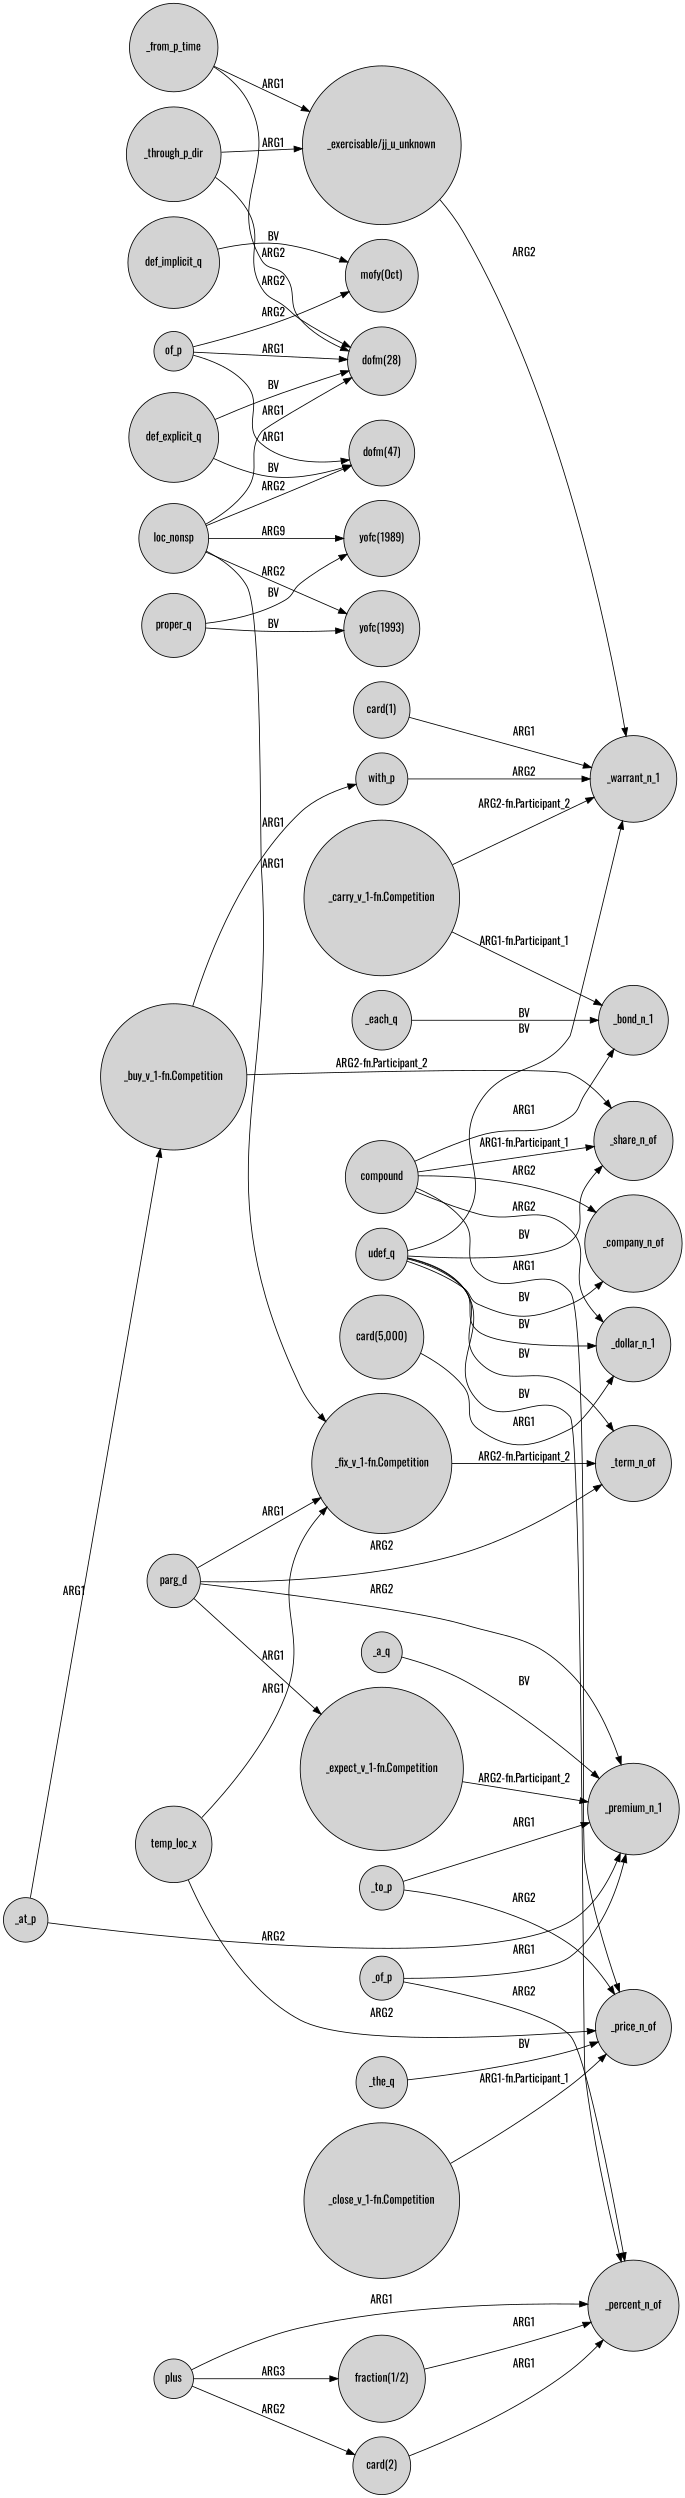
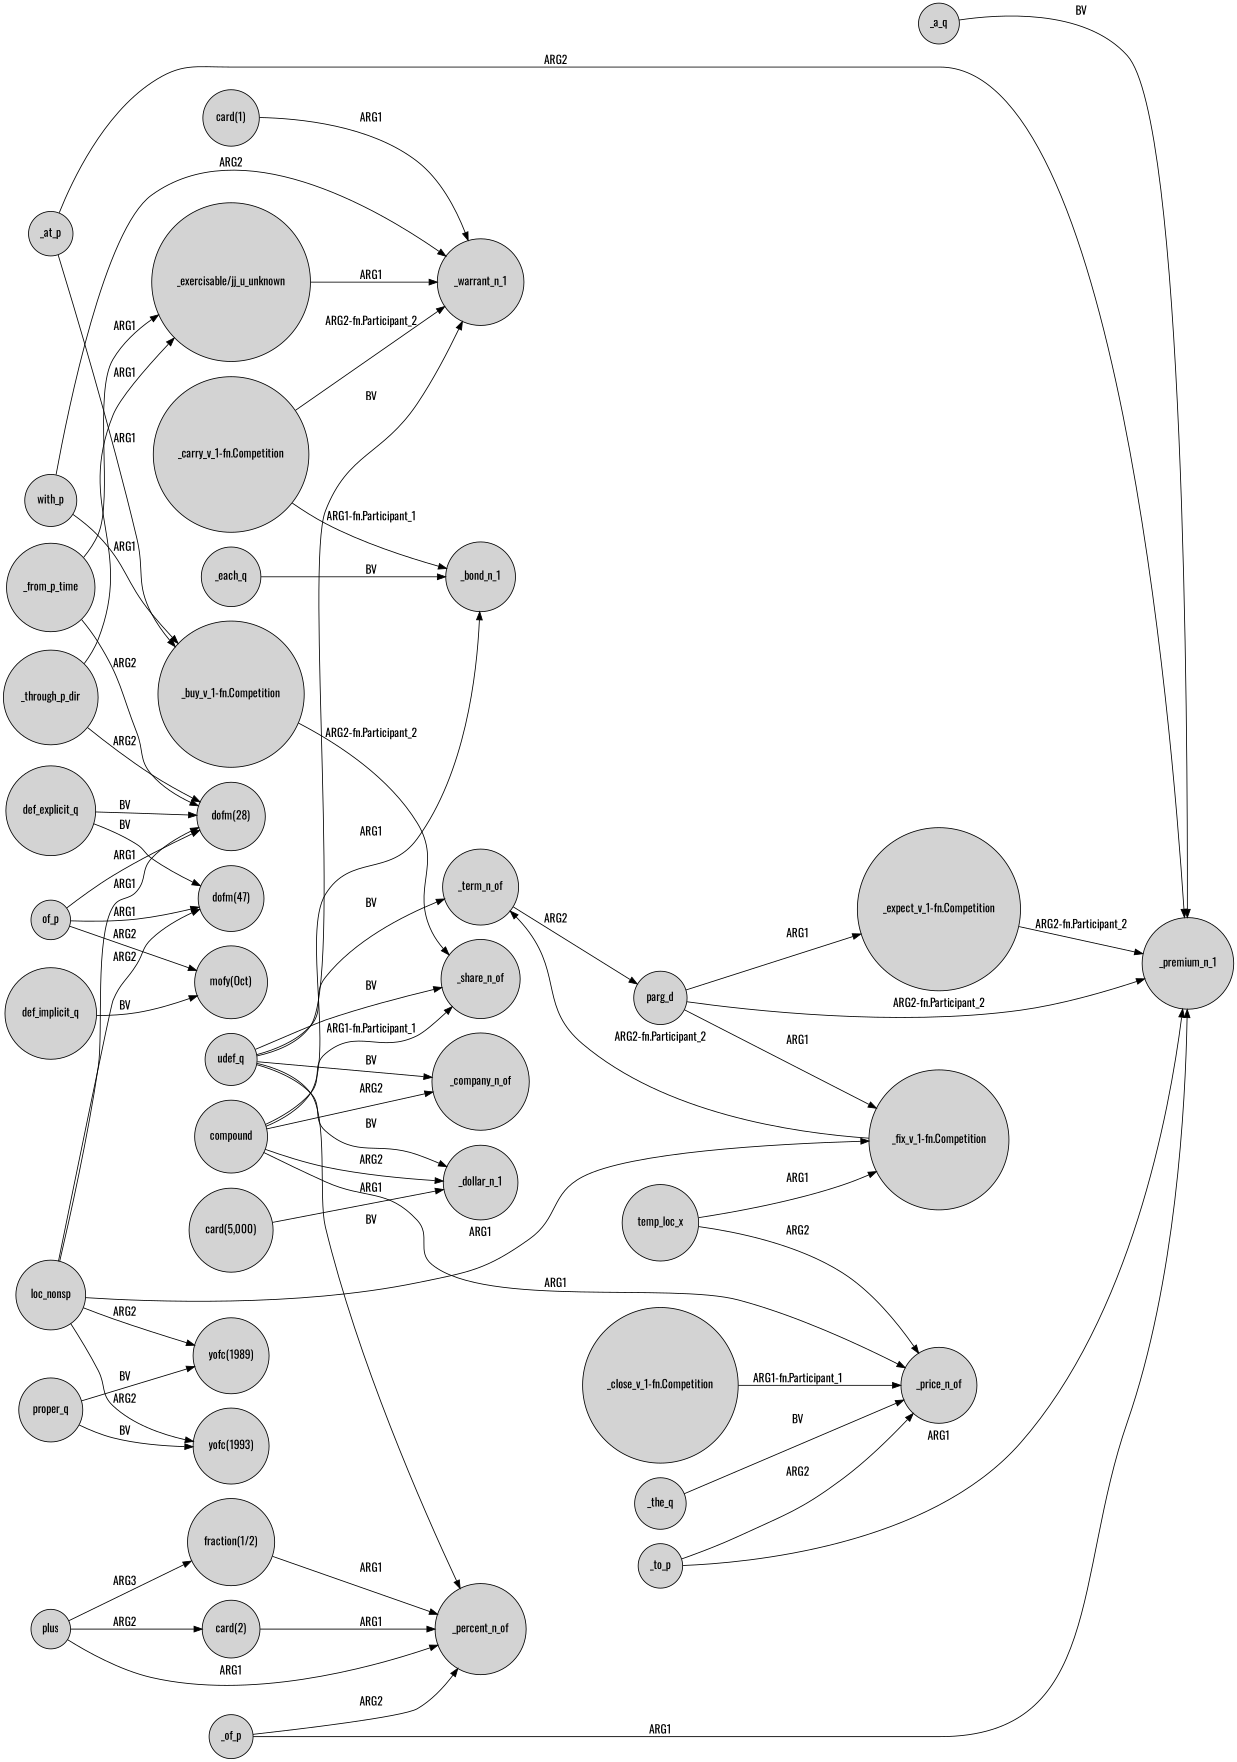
(524, 253) -> (371, 276)
(273, 532) -> (125, 1313)
(248, 879) -> (125, 573)
(406, 1566) -> (572, 943)
(382, 1590) -> (939, 1004)
